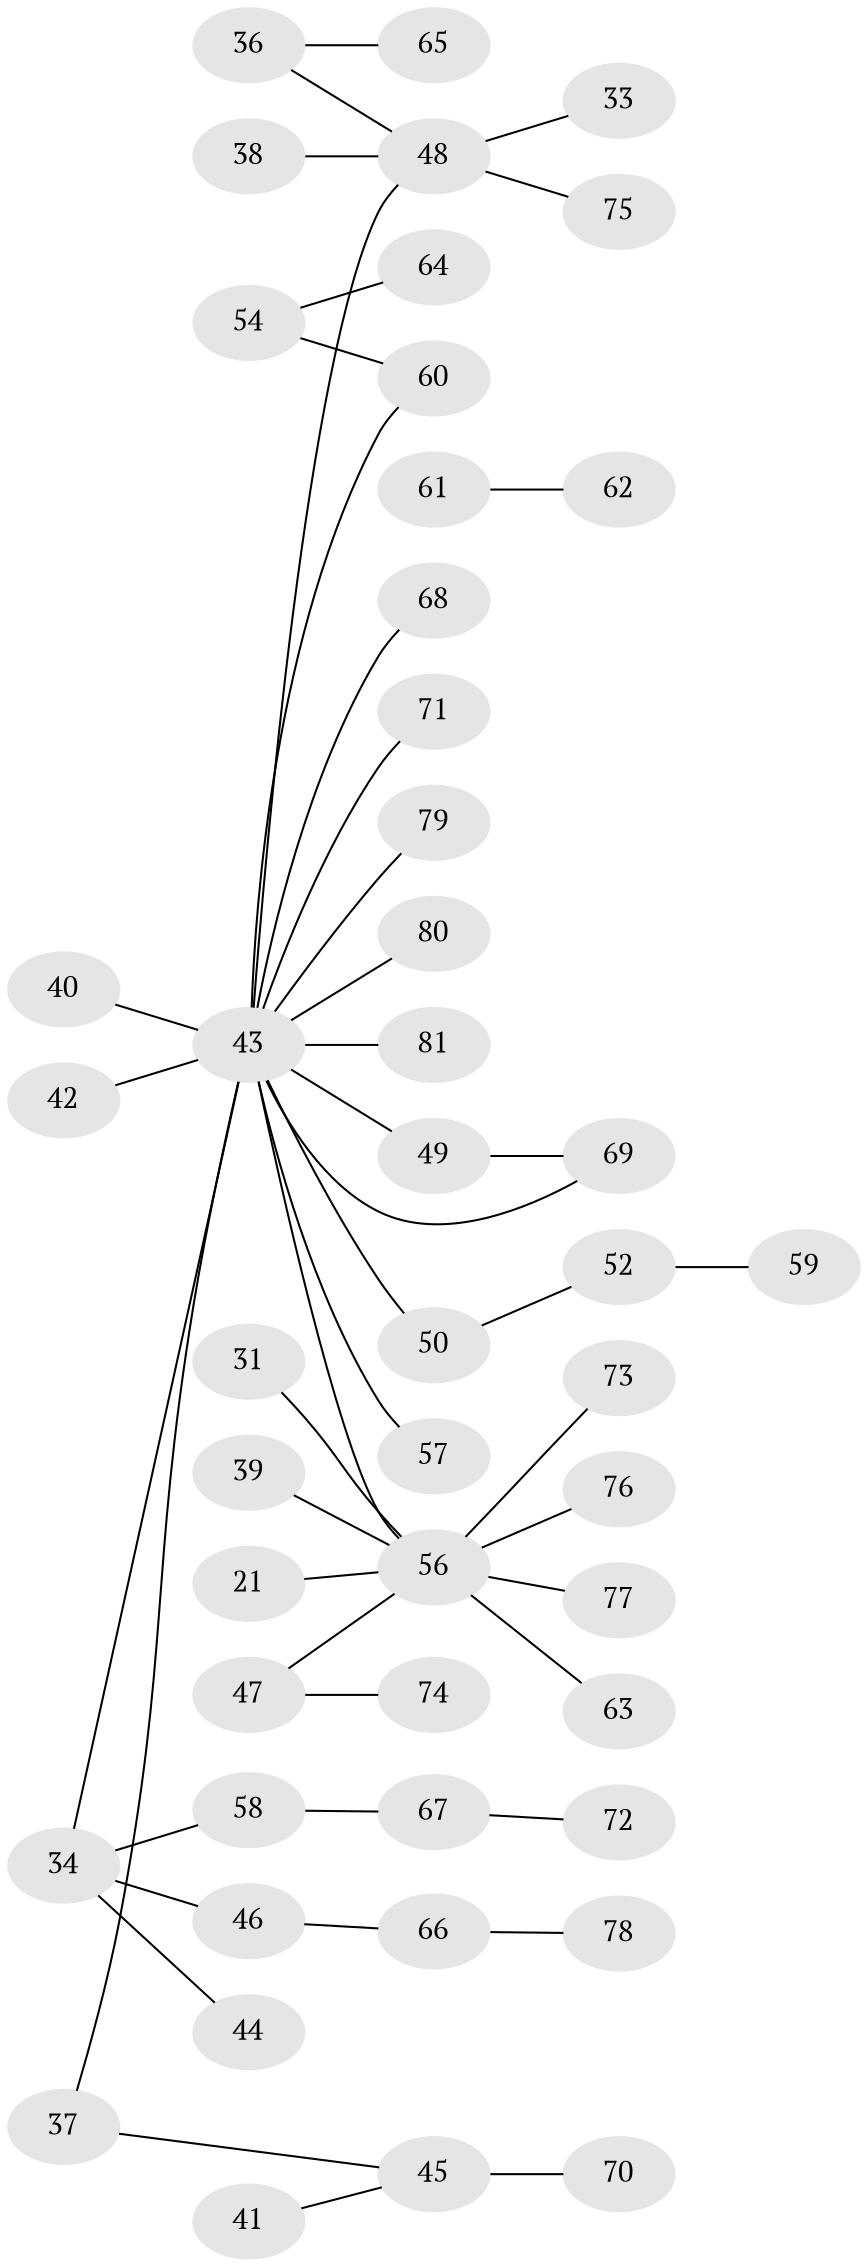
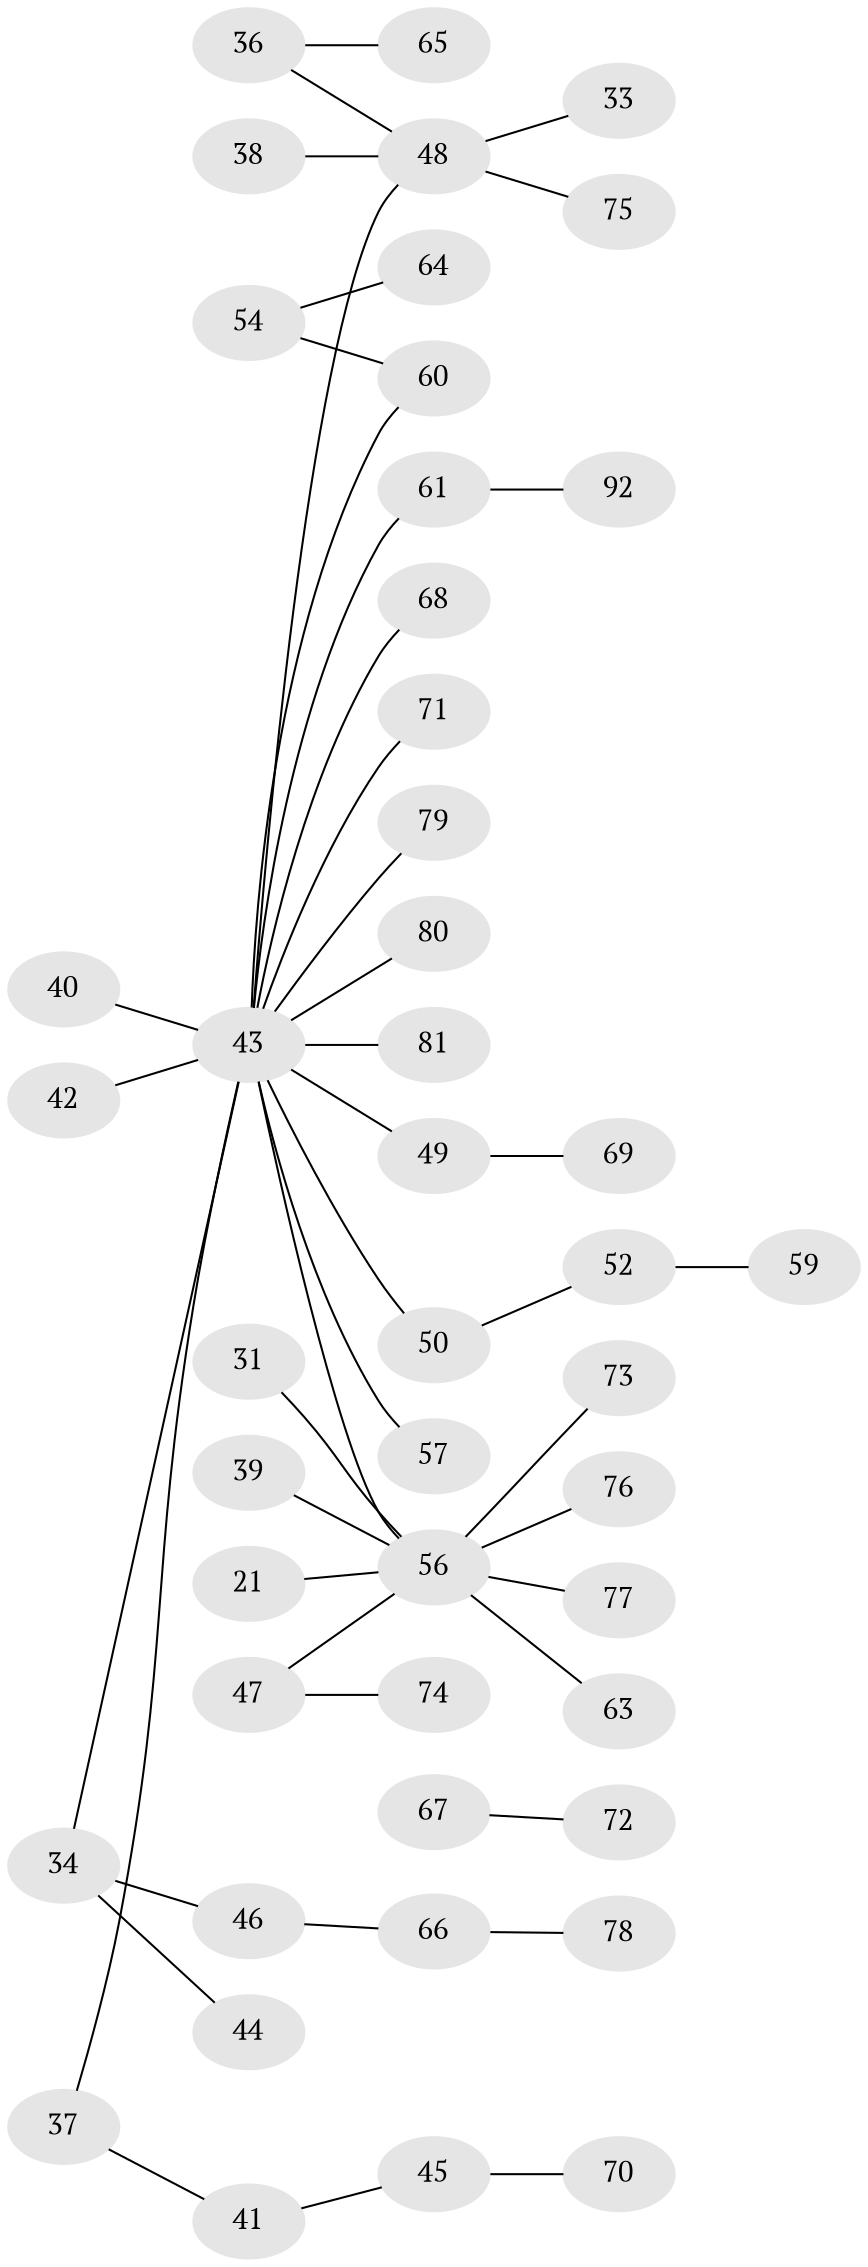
(619, 490) -> (619, 490)
(394, 1217) -> (299, 754)
(249, 1810) -> none
(249, 2151) -> (156, 2174)
